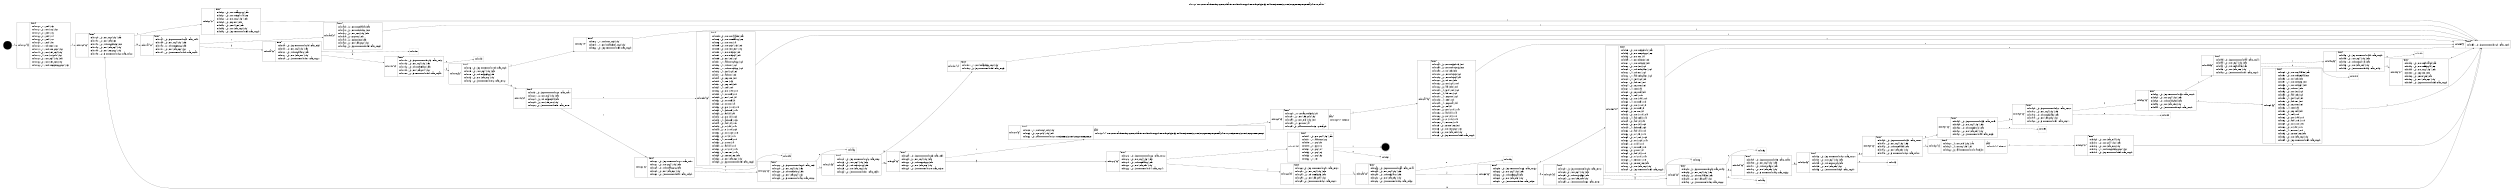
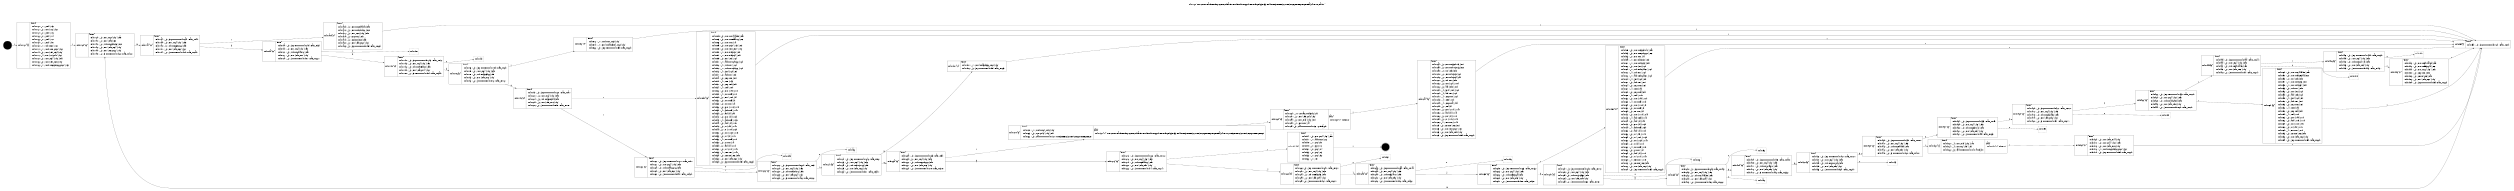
(231, 22) -> none
(1357, 153) -> (1360, 162)
